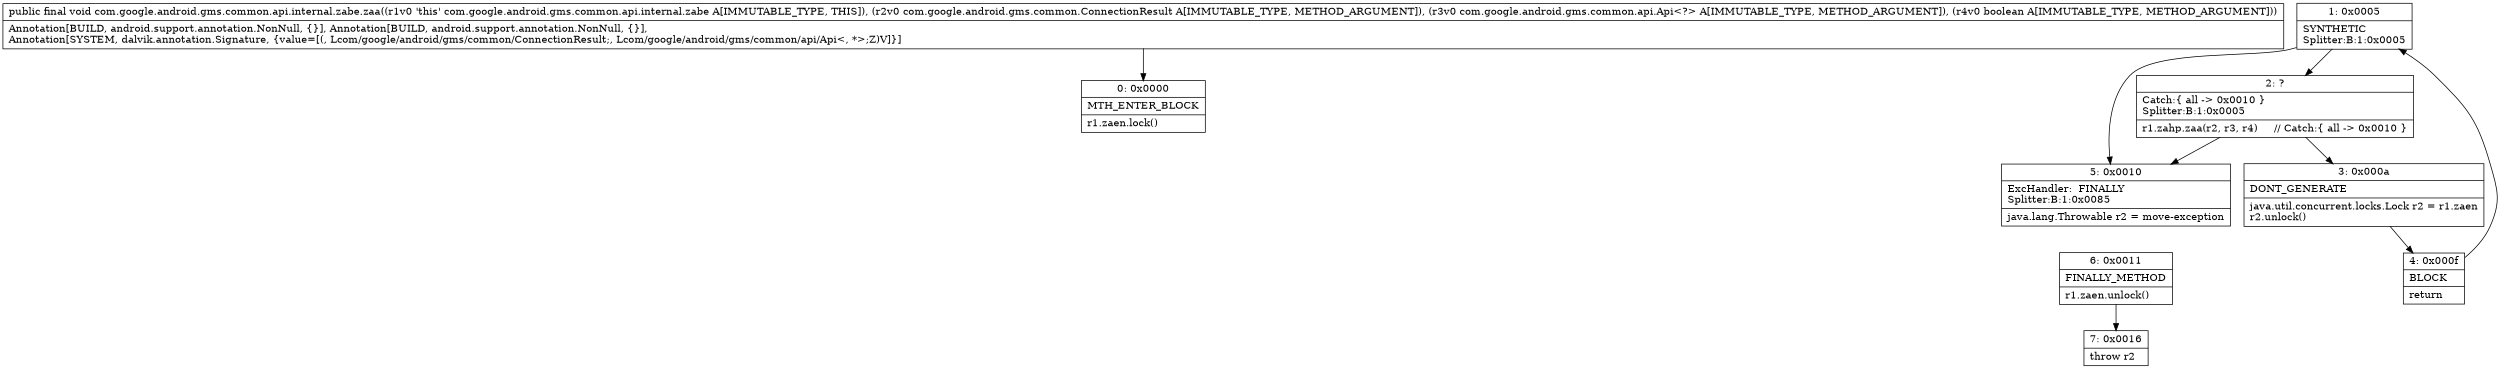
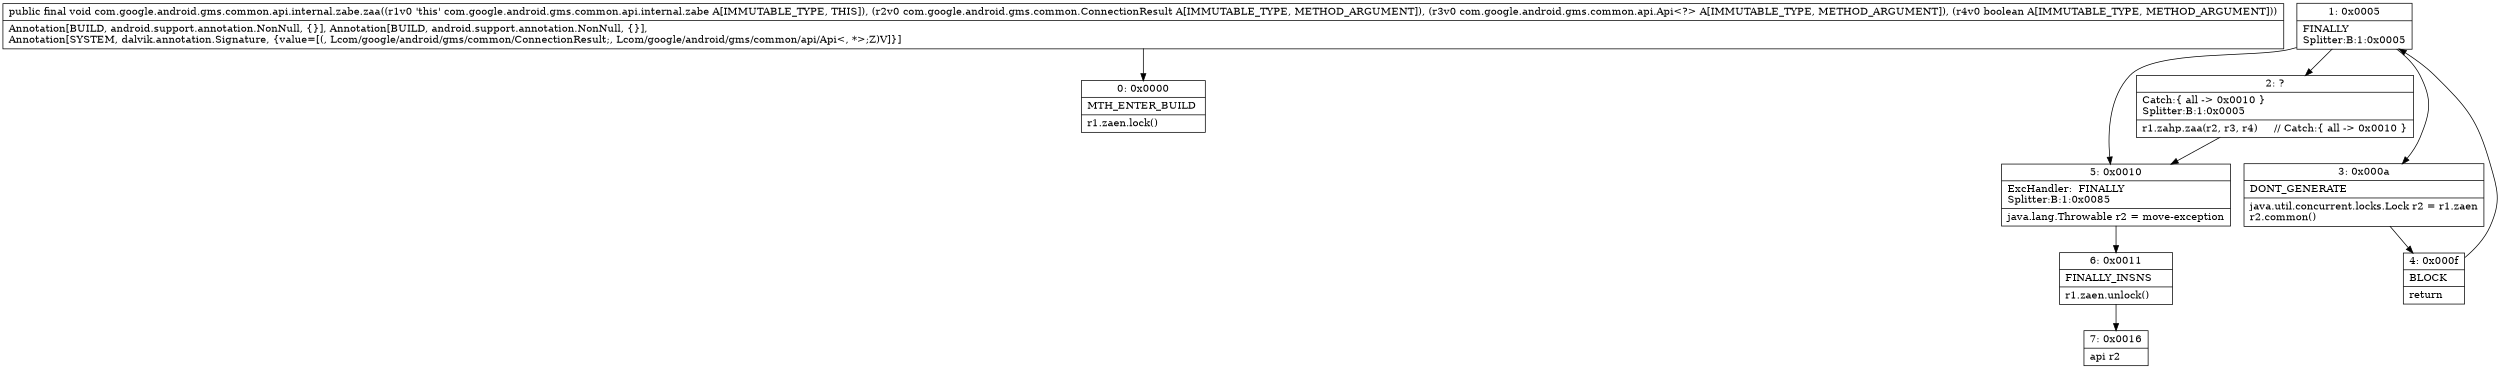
(2335, 29) -> (2326, 29)
(1143, 106) -> (1142, 106)
(2317, 148) -> (2428, 101)
(2278, 217) -> (2283, 217)
none -> (2116, 236)
(2116, 278) -> (2109, 278)
(2113, 357) -> (2105, 357)
